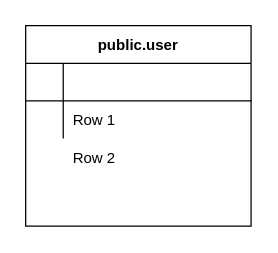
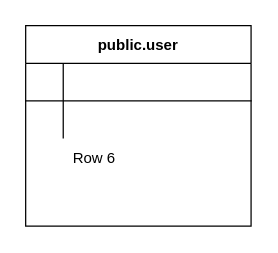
(157, 119) -> none
(92, 158) -> (92, 158)
